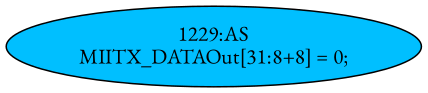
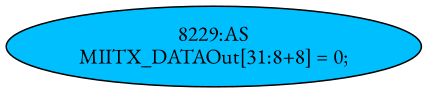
(214, 47) -> (214, 47)
